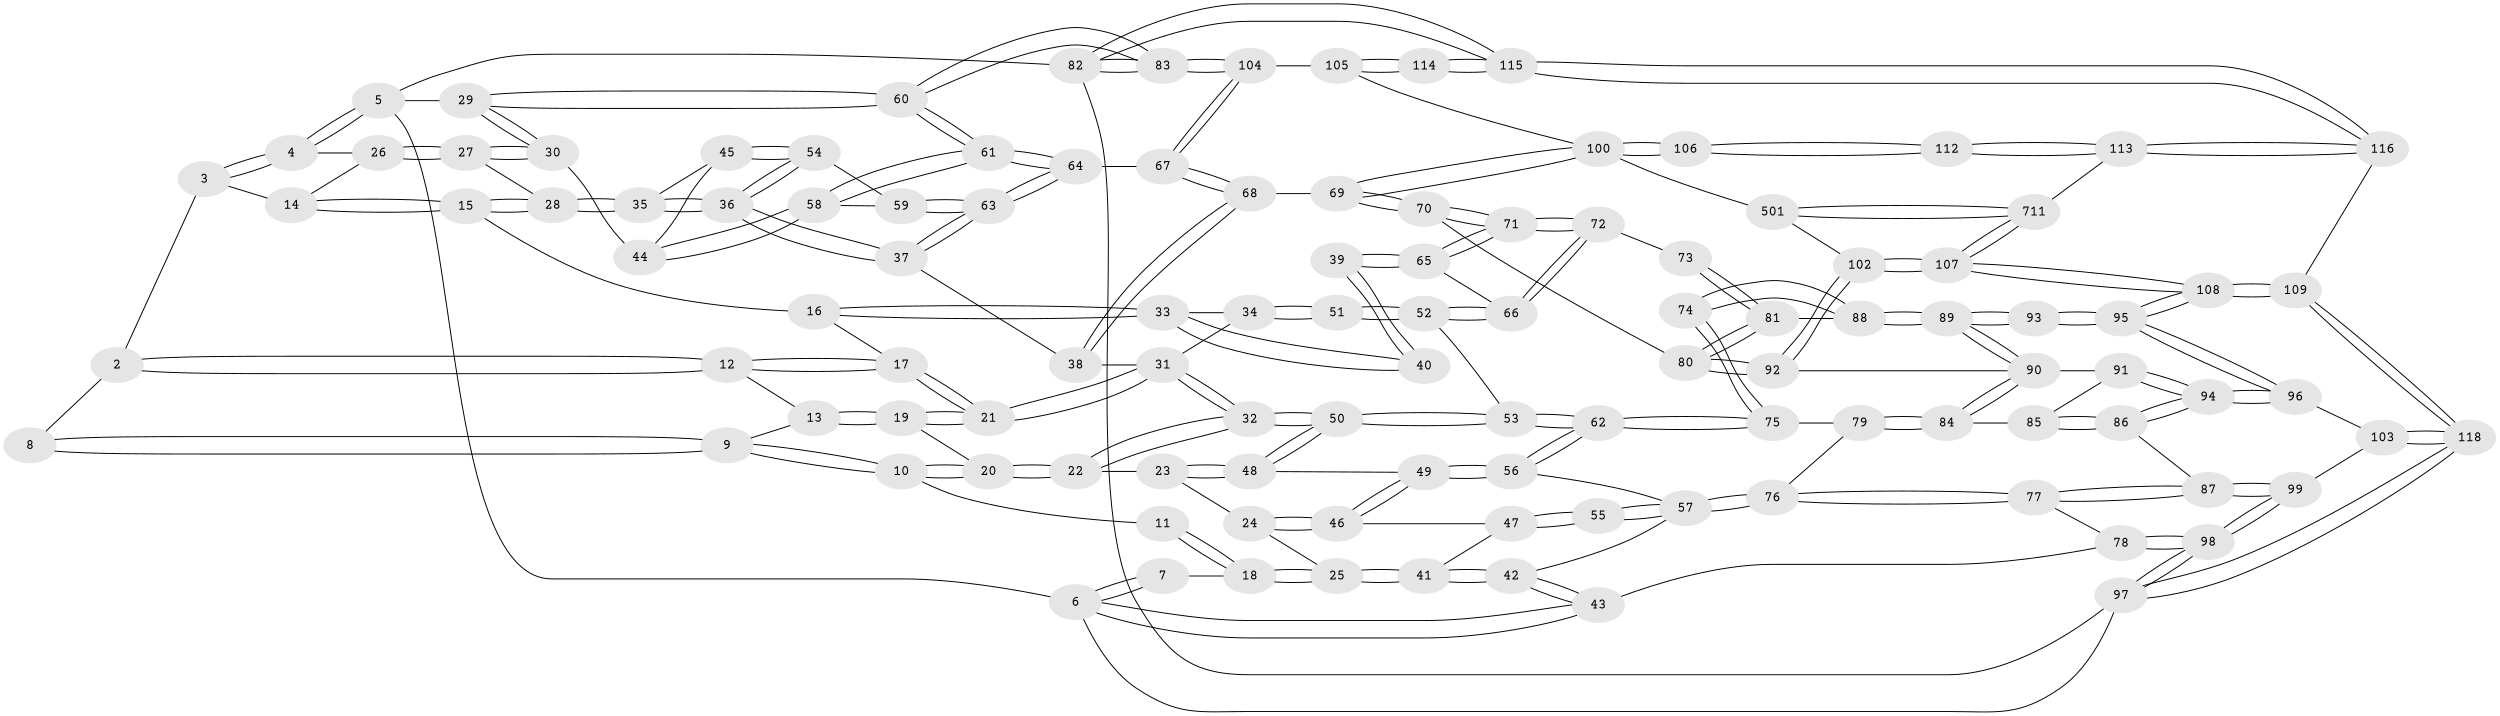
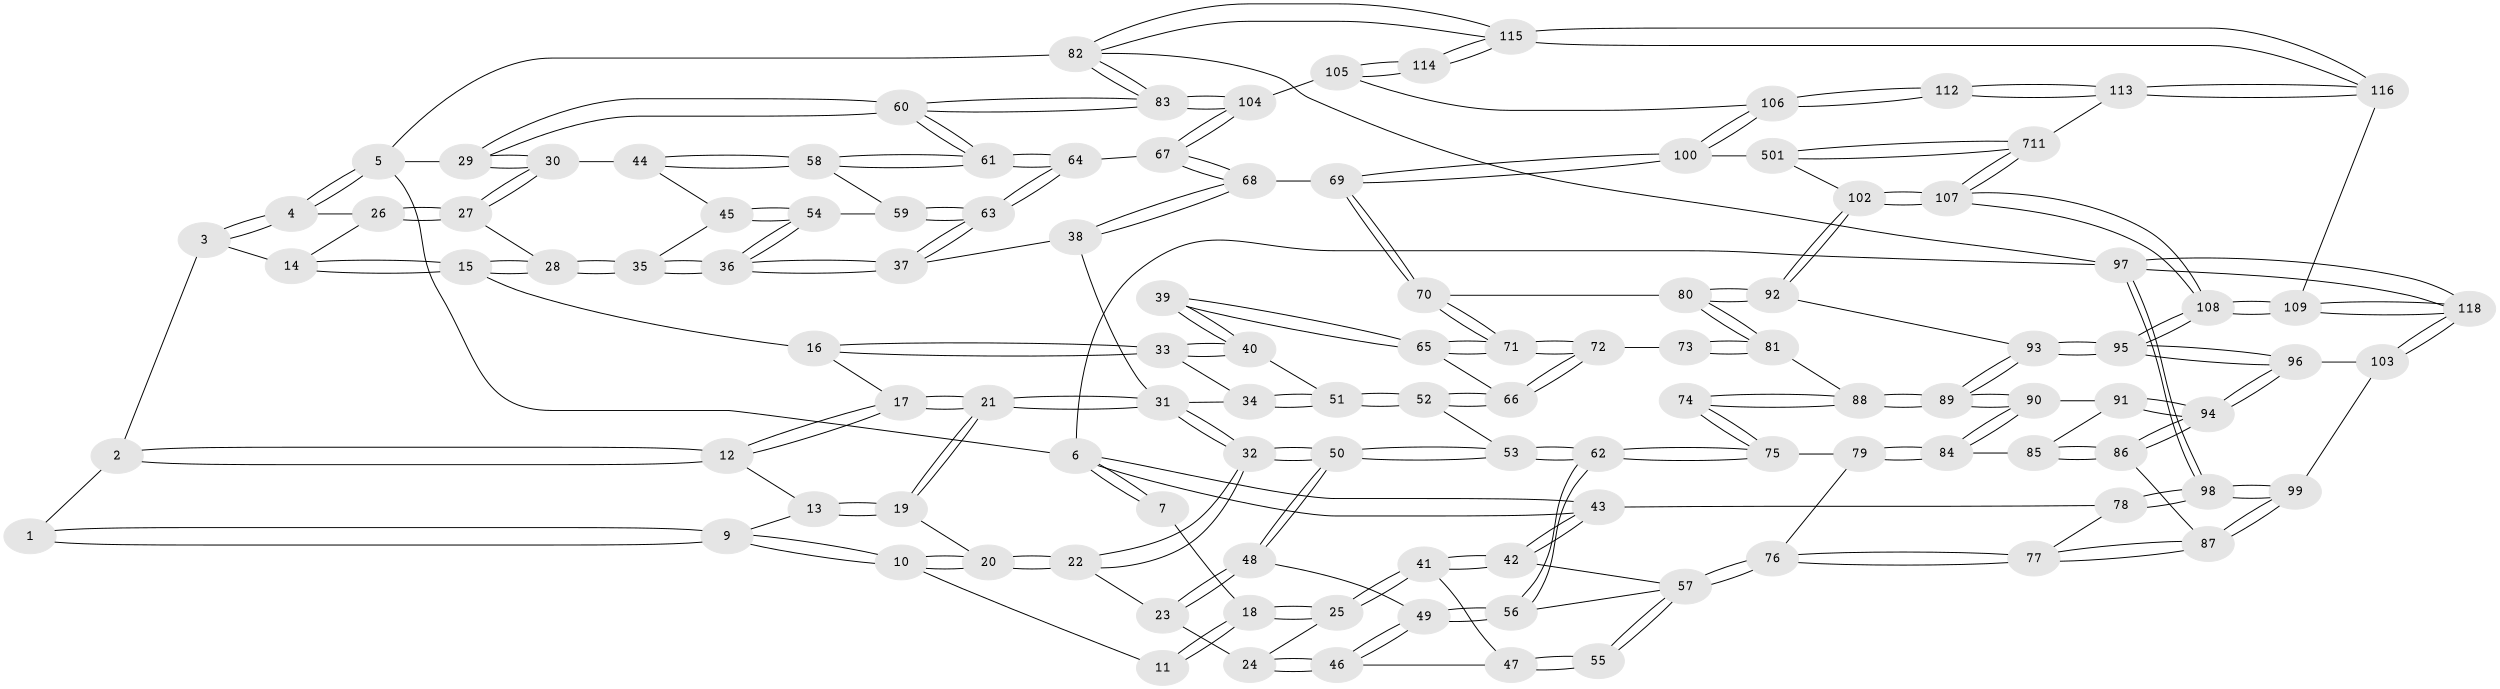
(1465, 114) -> (1552, 110)
(1903, 371) -> (1903, 322)
none -> (1293, 375)
(30, 445) -> (30, 536)
